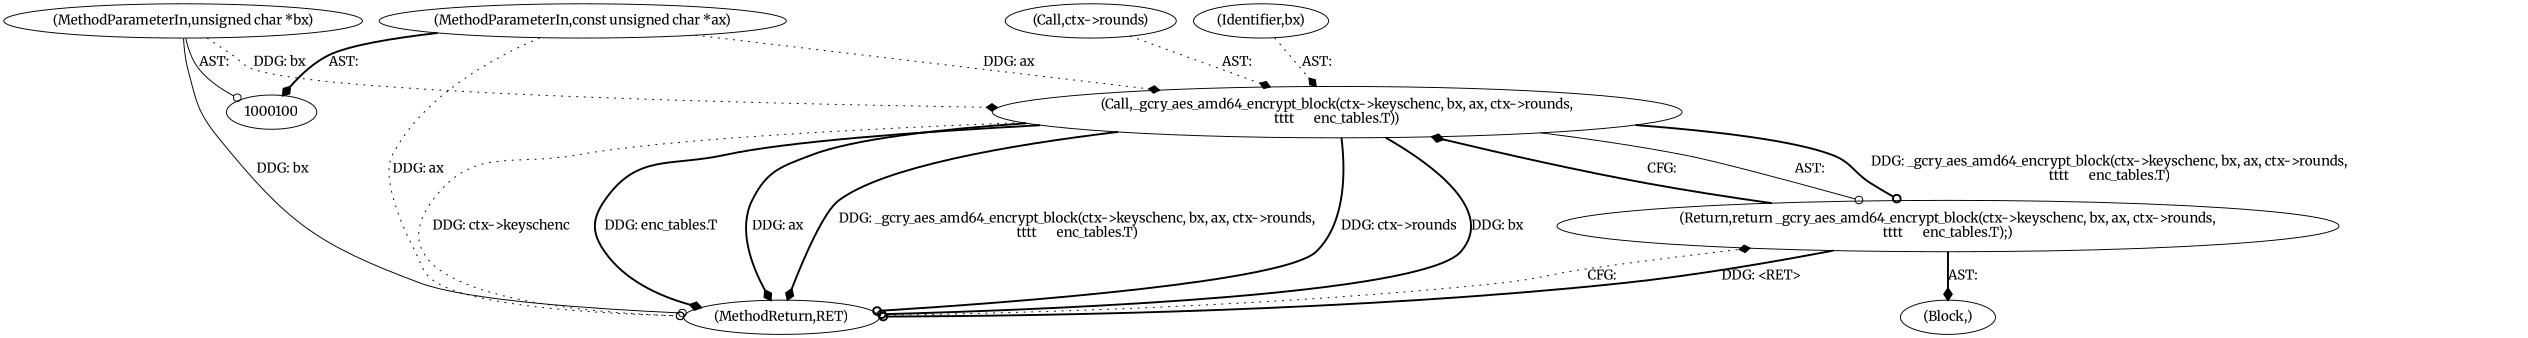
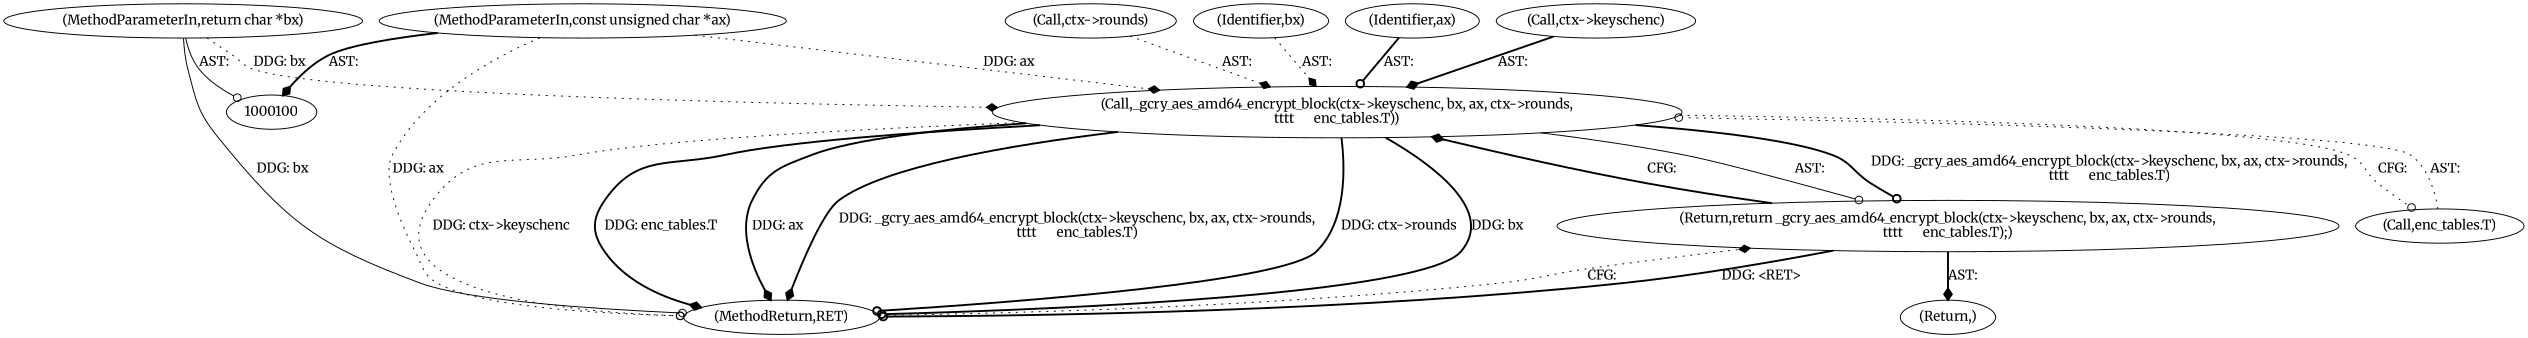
(183, 21) -> (183, 21)
none -> (1412, 21)
none -> (1596, 21)
none -> (2440, 226)
(1948, 317) -> (1948, 317)
